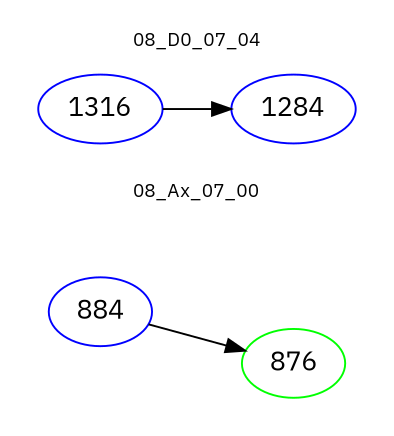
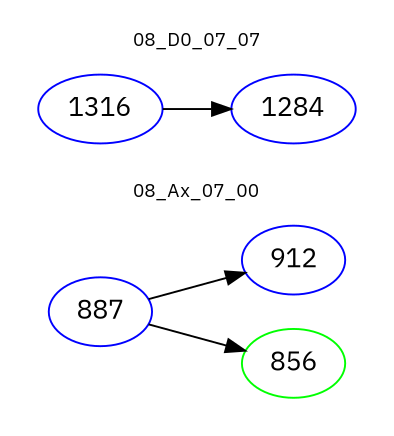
(197, 41) -> (197, 41)
none -> (294, 260)
(100, 312) -> (100, 312)
(294, 363) -> (294, 363)
